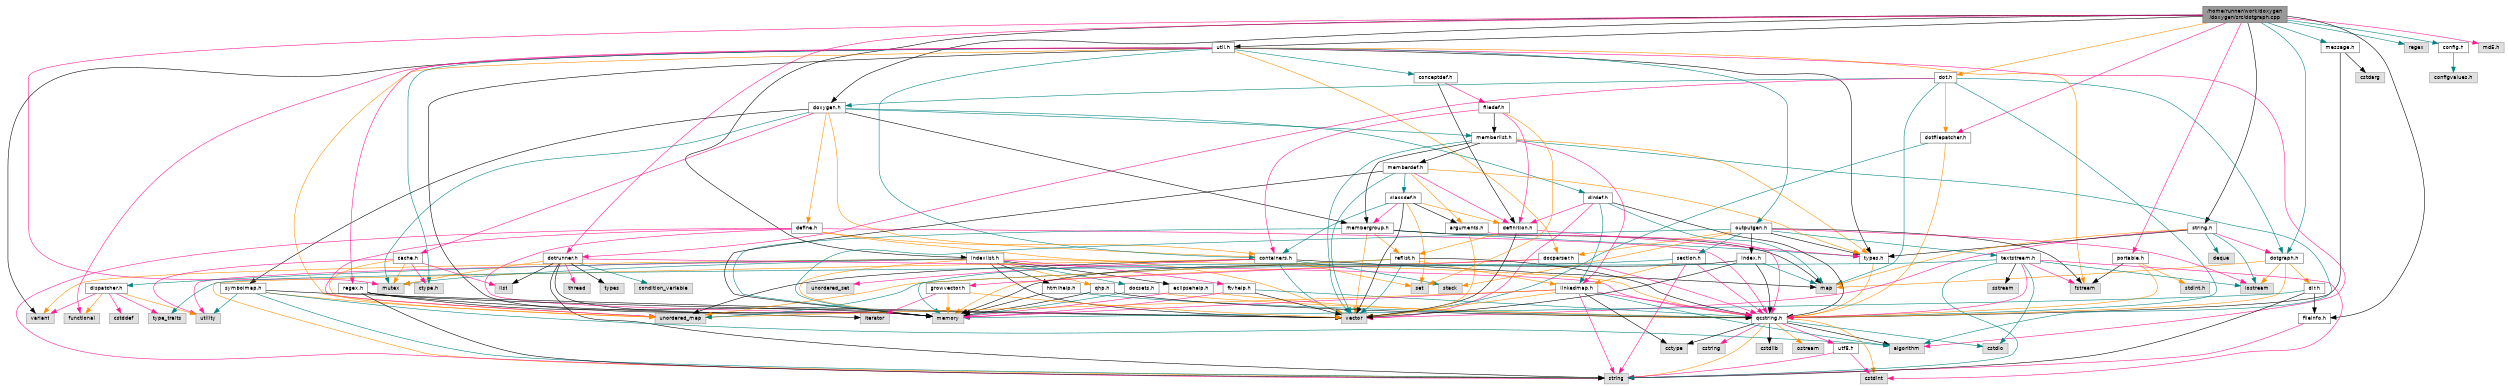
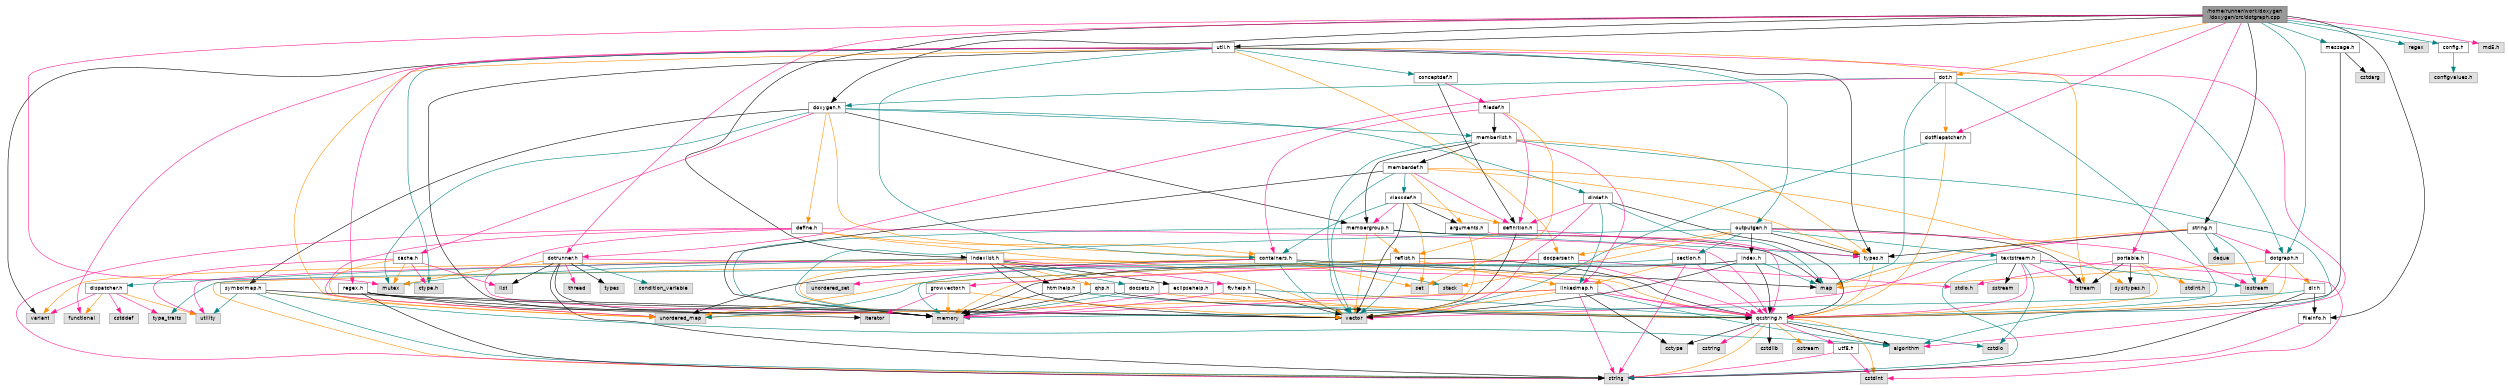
none -> (1964, 288)
none -> (2130, 288)
